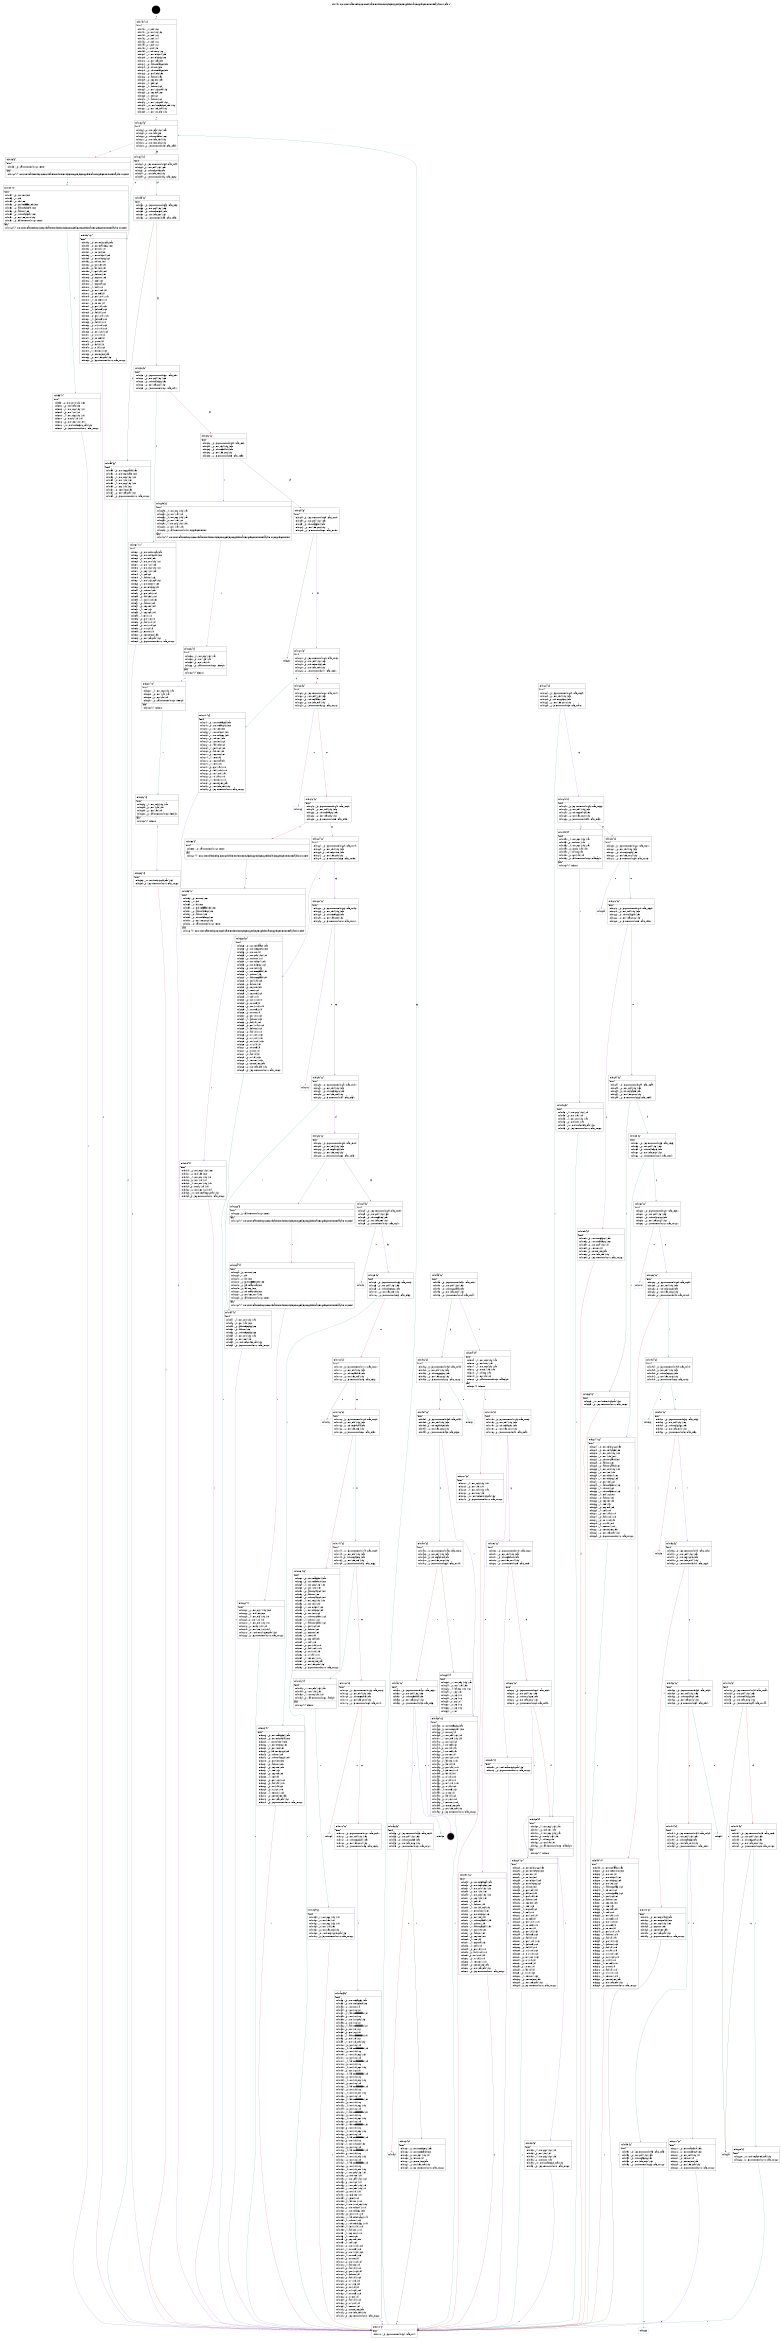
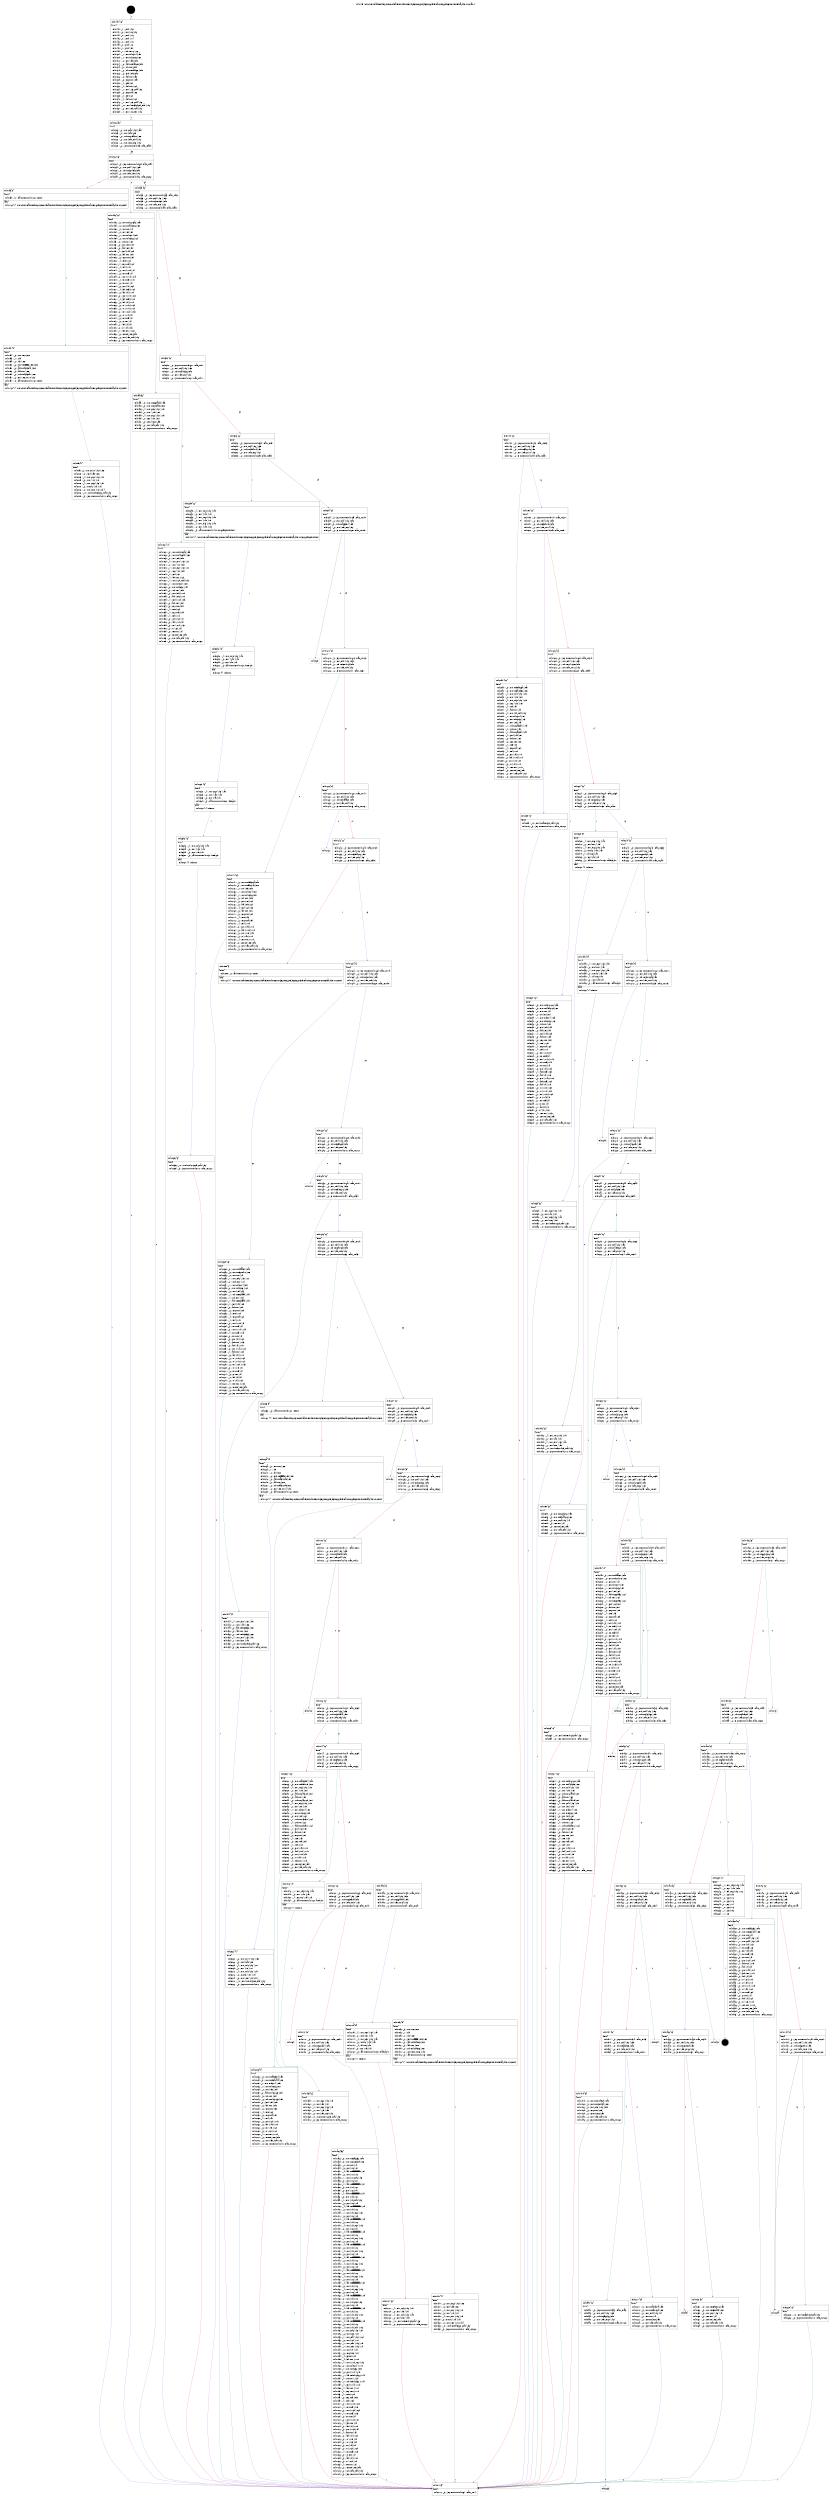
(115, 150) -> (98, 183)
(246, 873) -> none
(320, 879) -> (253, 1164)
(416, 1125) -> none
(447, 1327) -> none
(544, 1761) -> (583, 728)
